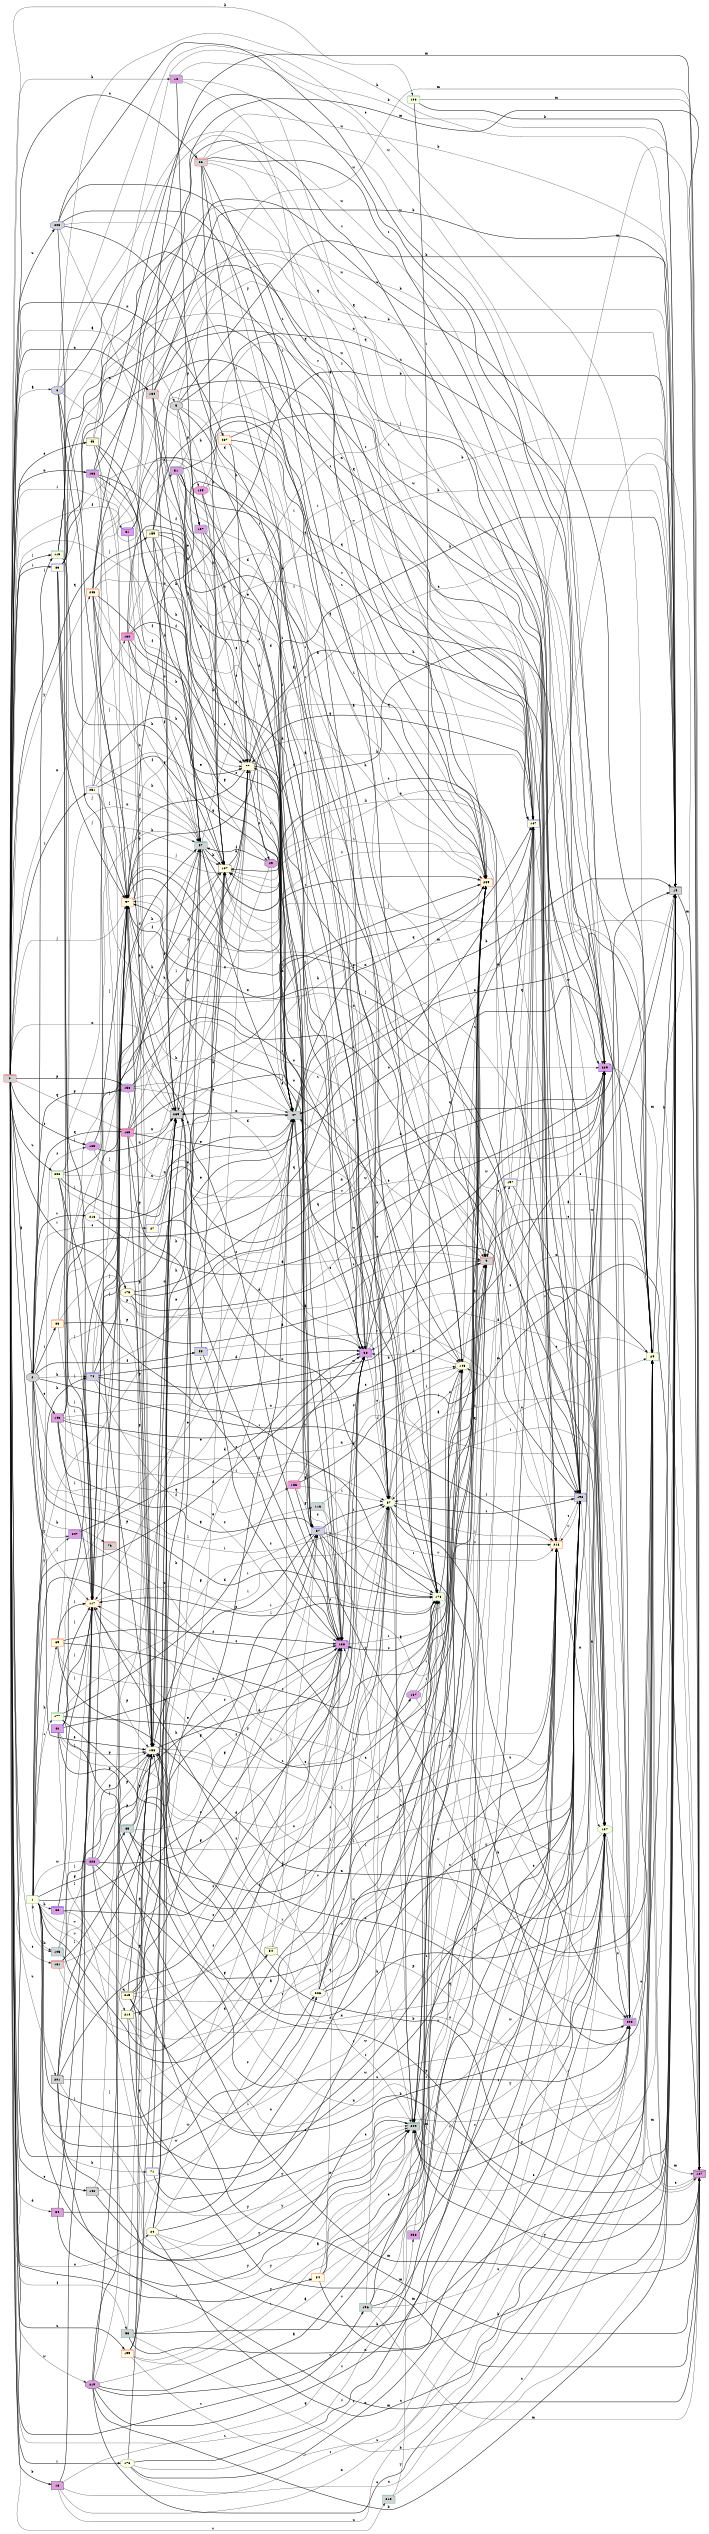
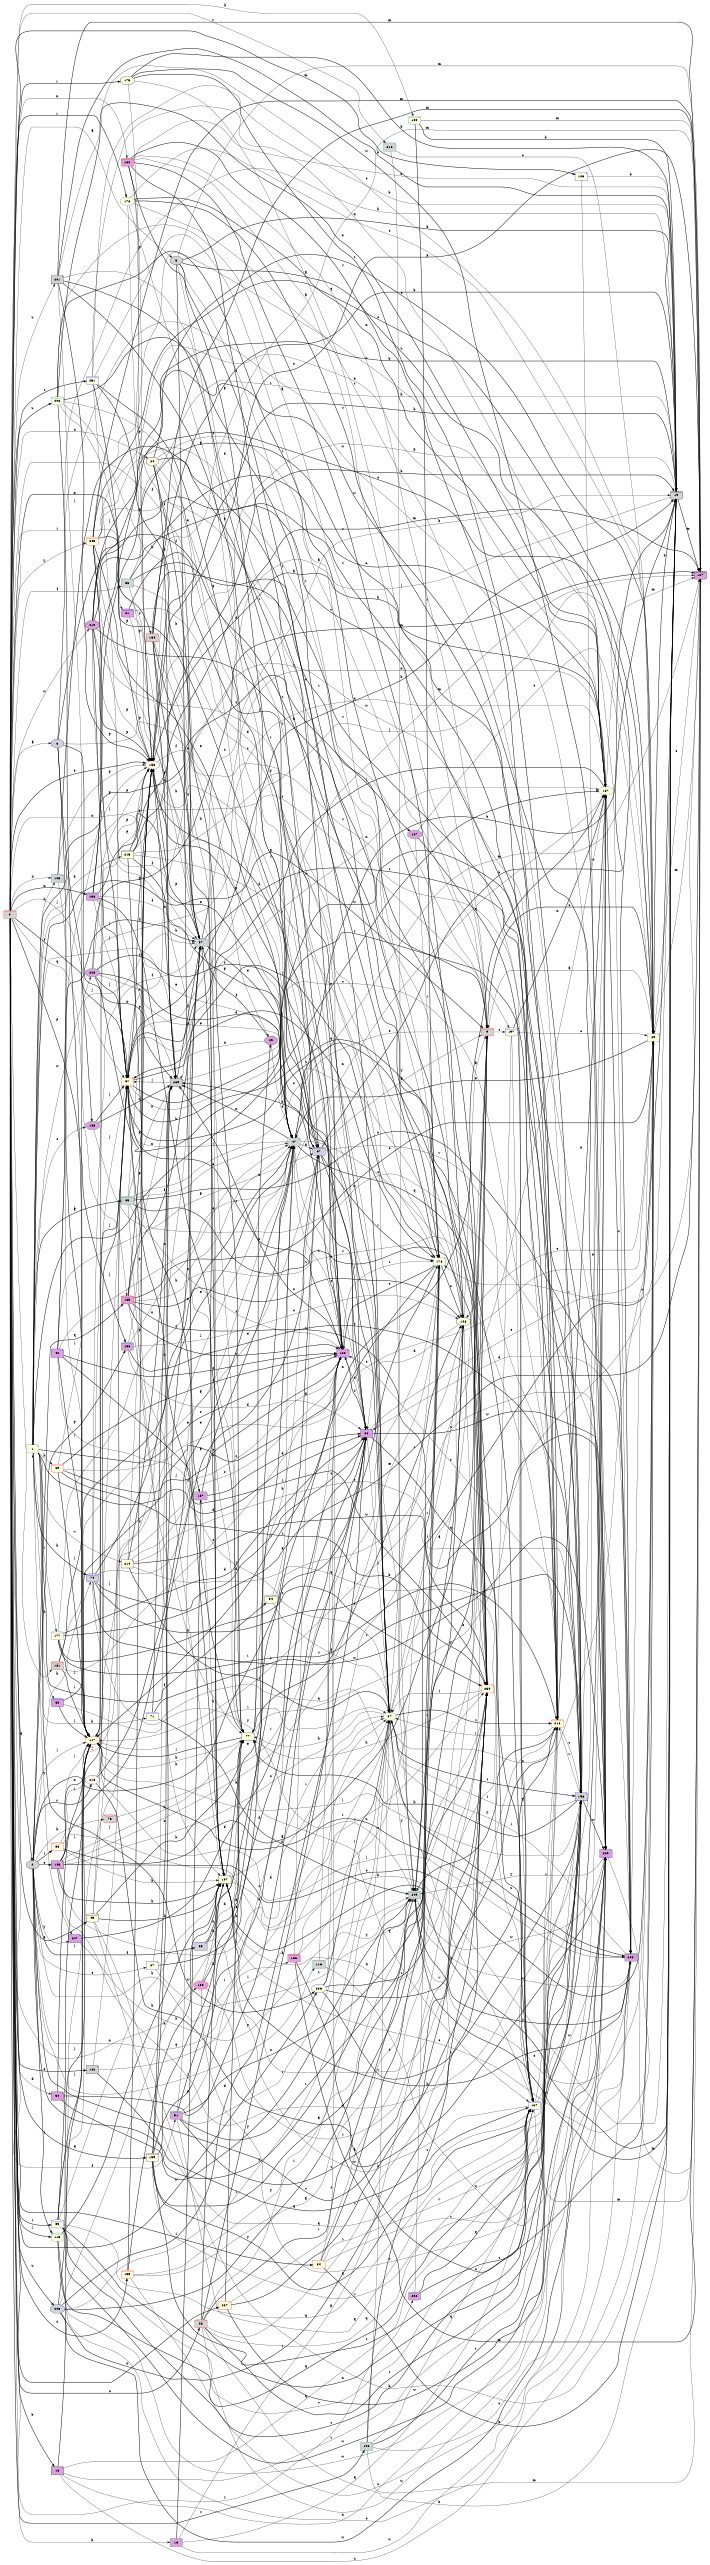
none -> (581, 176)
(75, 1483) -> (75, 1780)
(414, 2235) -> (415, 2296)
